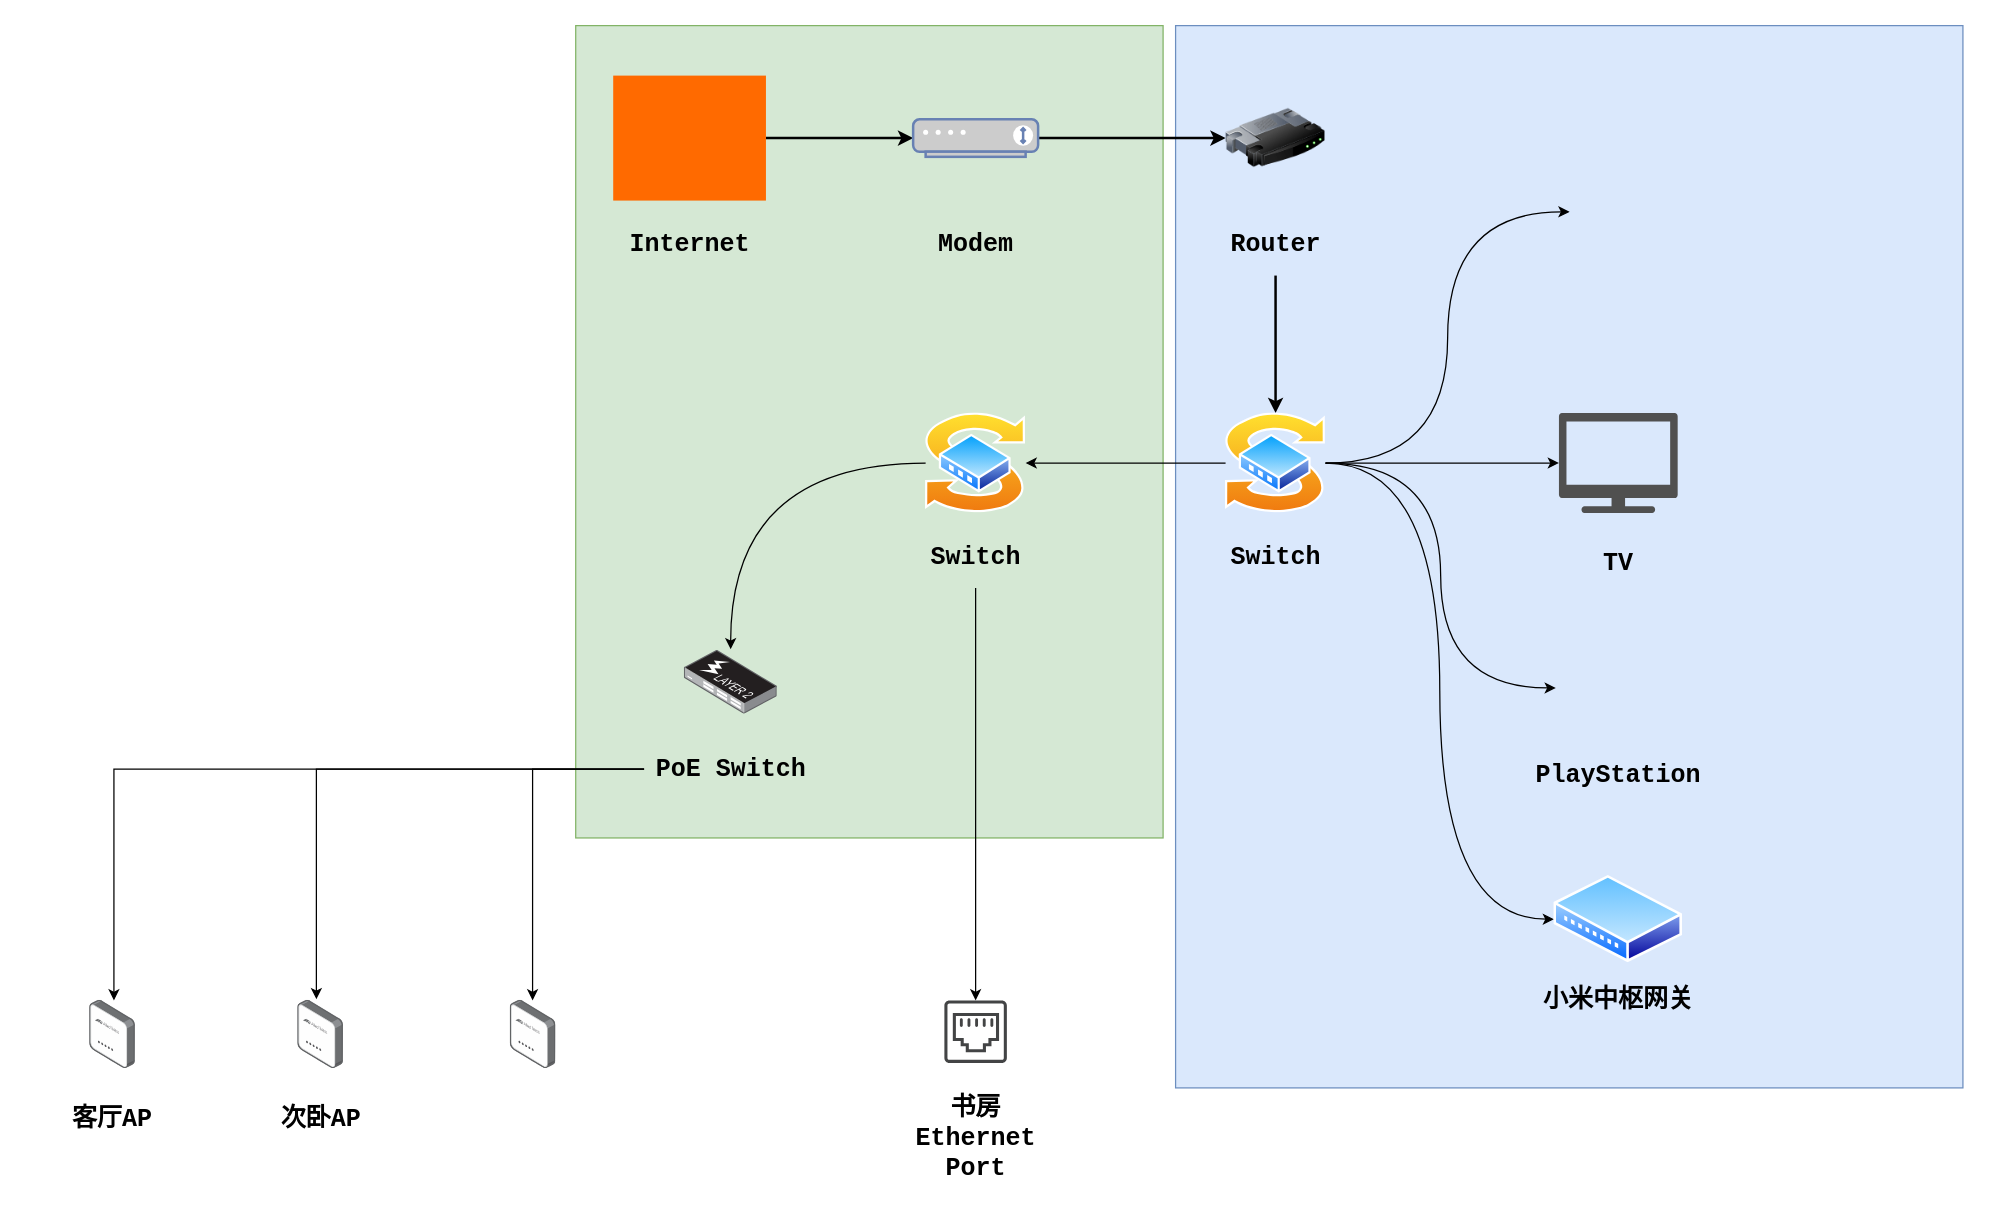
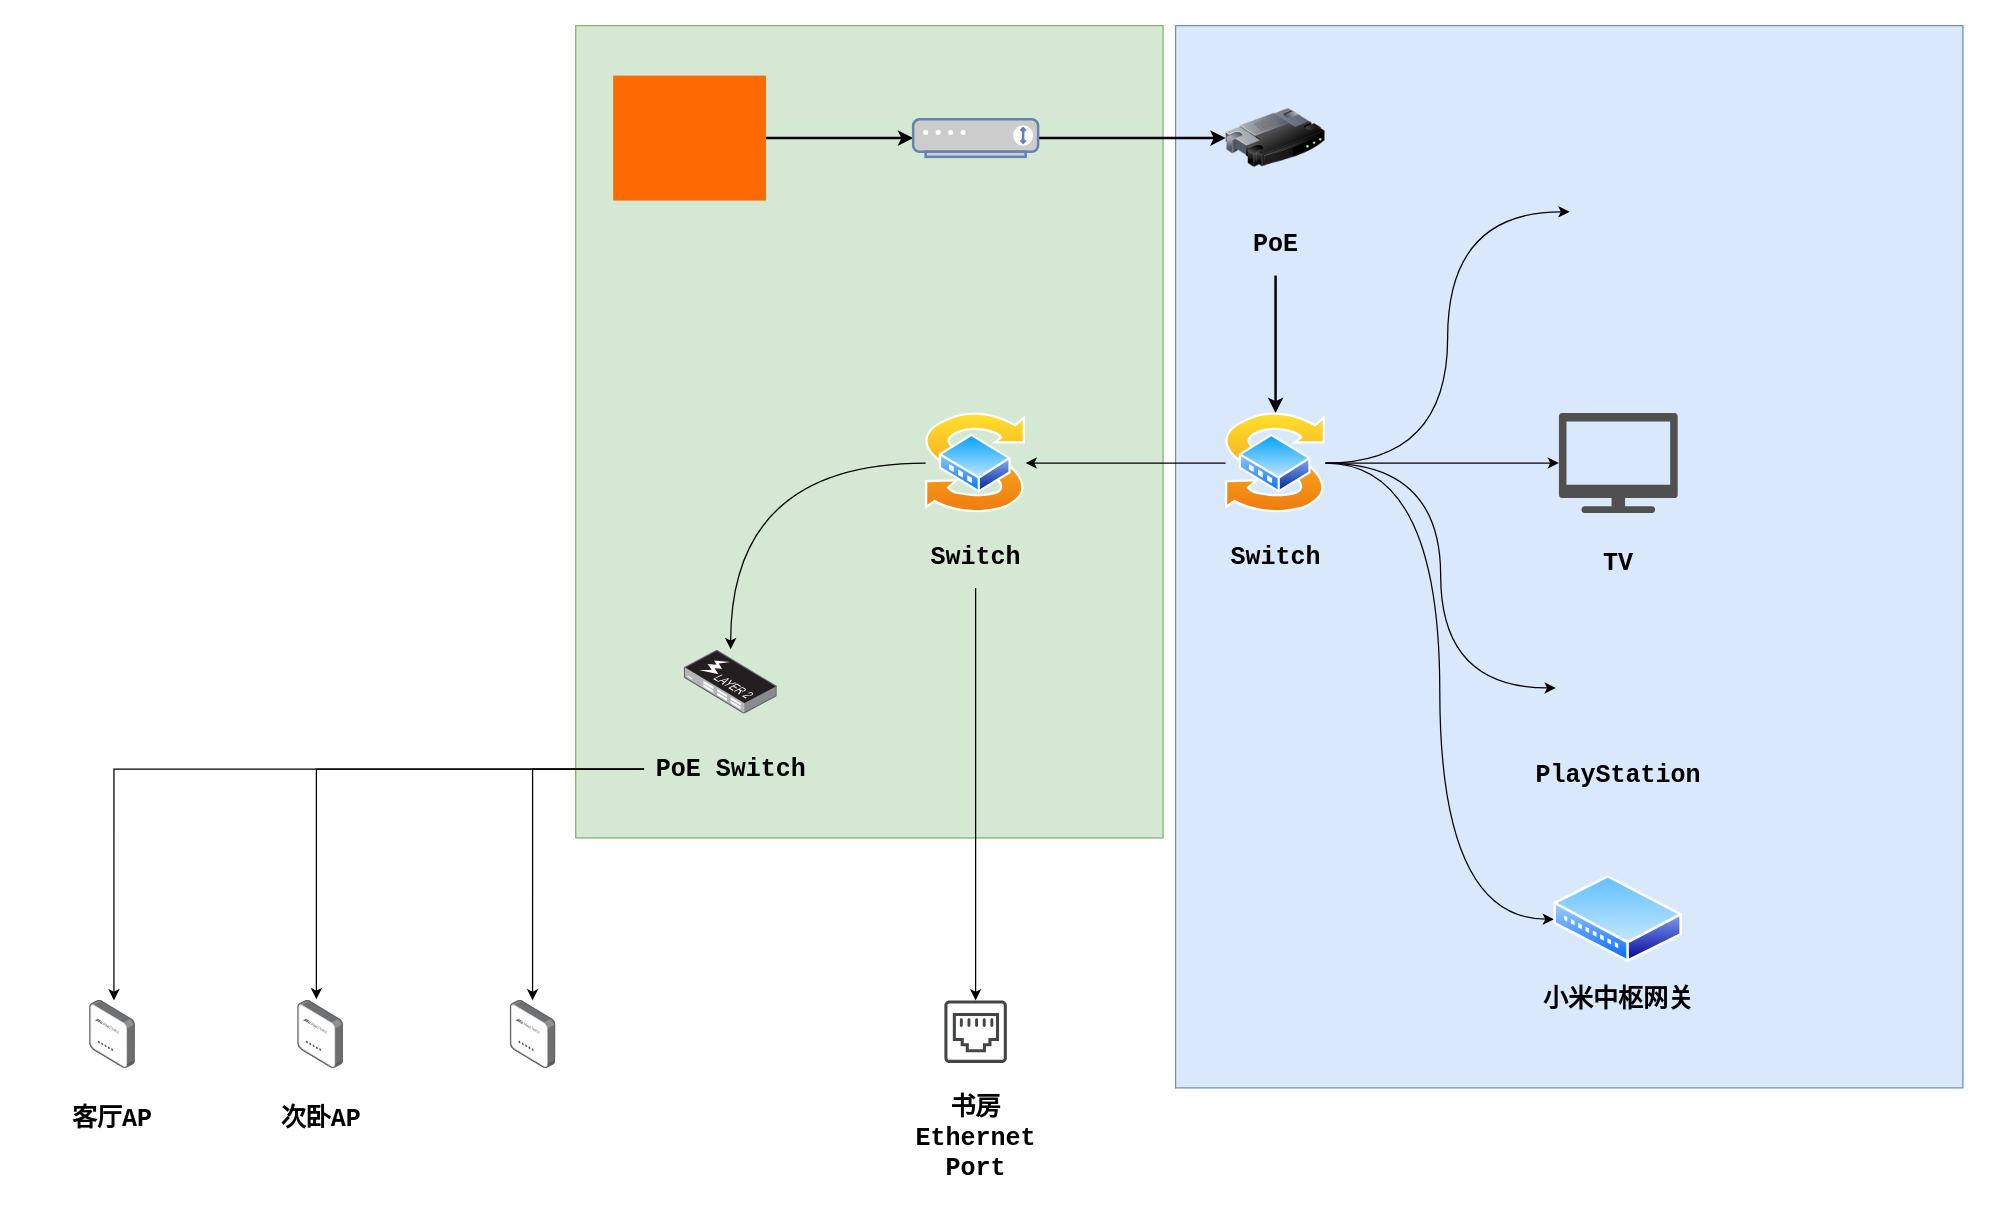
(690, 244) -> none
(976, 244) -> none
(1276, 244) -> (1276, 244)
